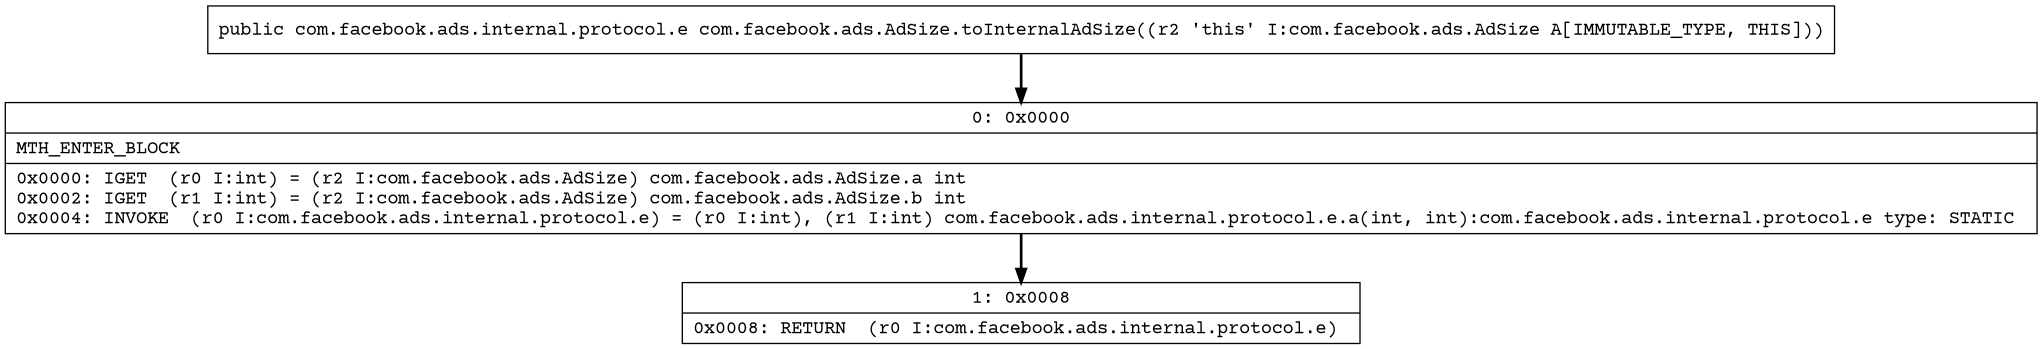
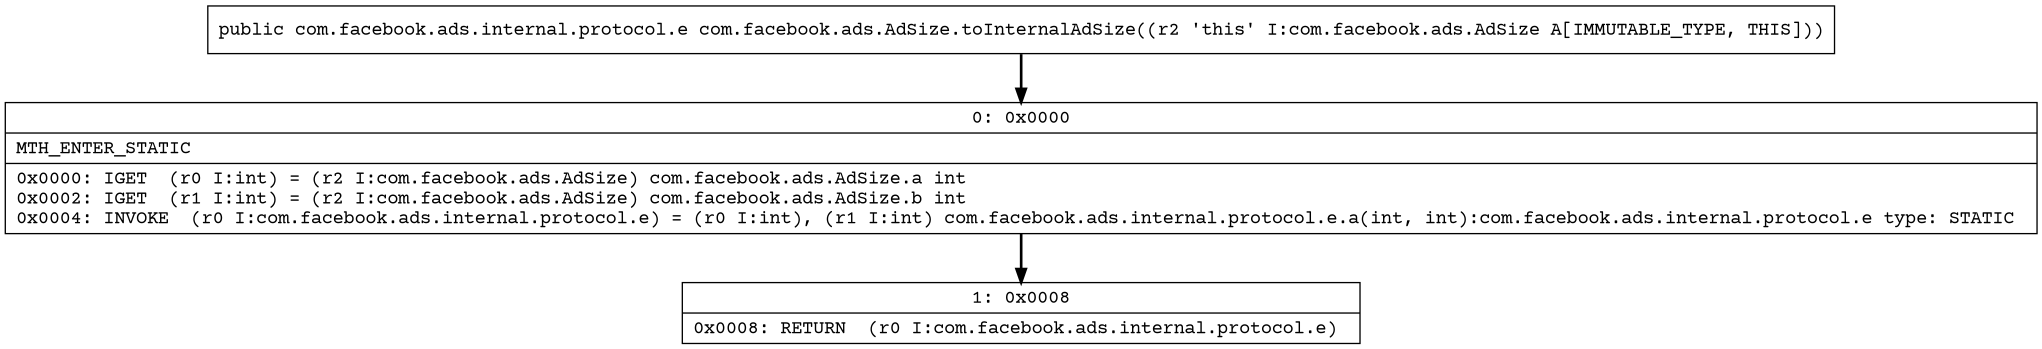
(98, 148) -> (104, 148)
